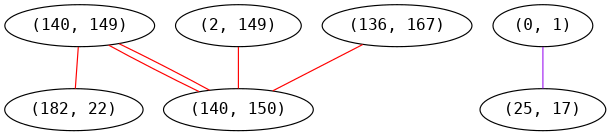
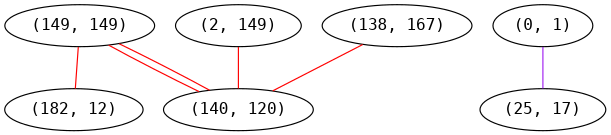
(80, 26) -> (80, 26)
(397, 26) -> (397, 26)
(74, 110) -> (74, 110)
(238, 110) -> (238, 110)
